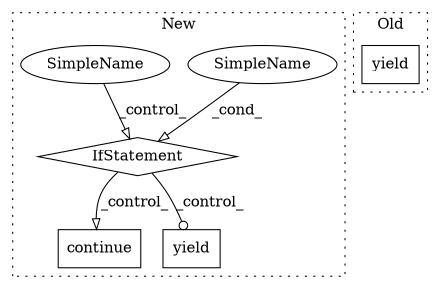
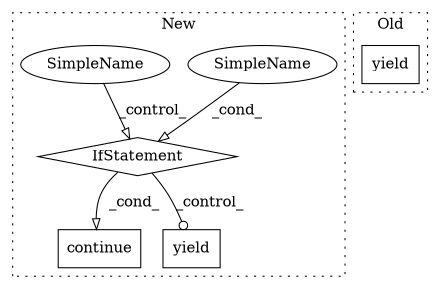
(134, 203) -> (134, 203)
